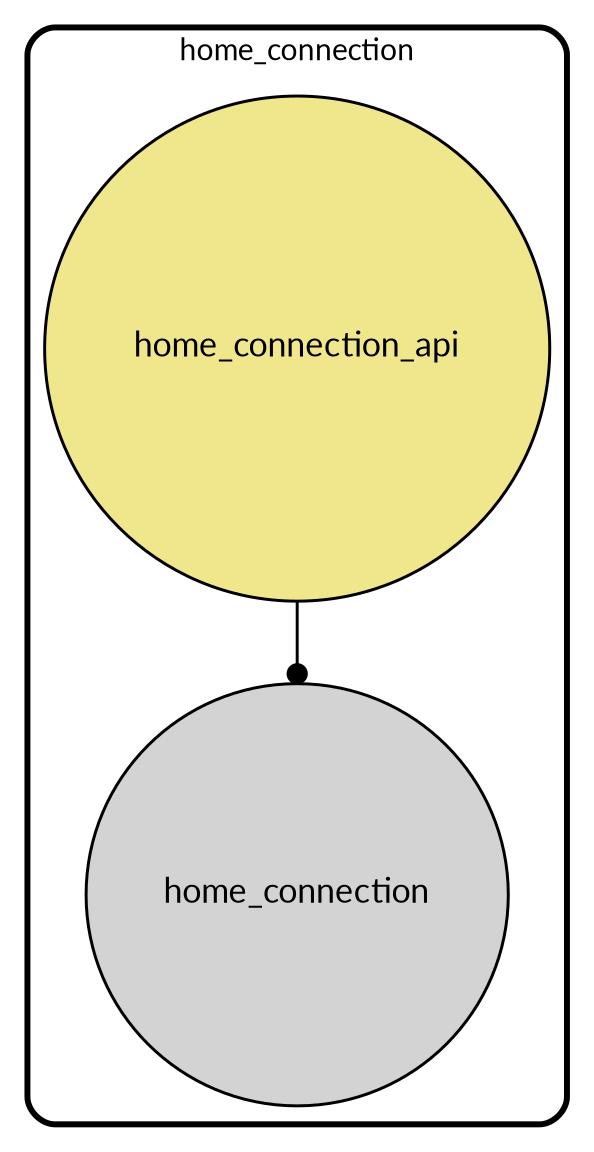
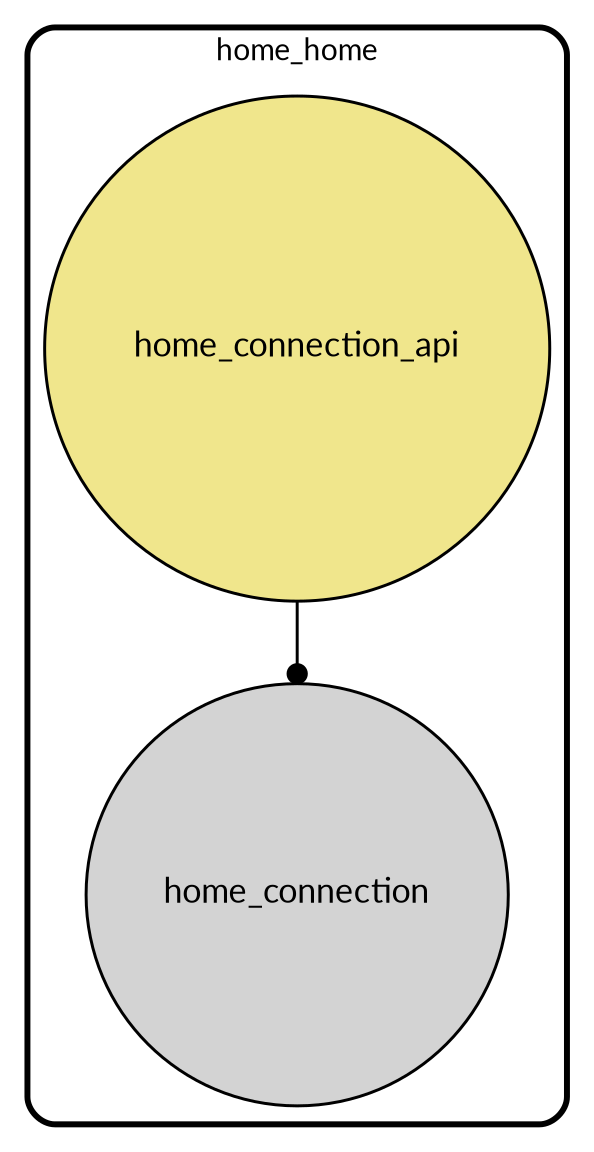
(297, 53) -> (297, 53)
